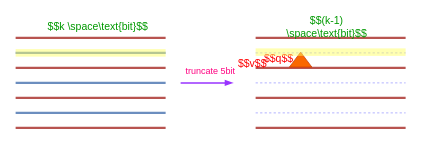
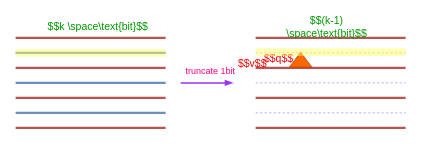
(210, 72) -> (210, 72)
